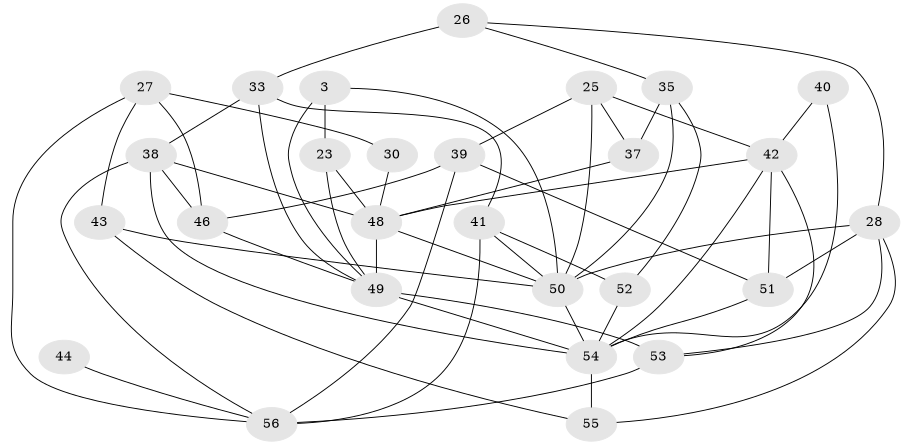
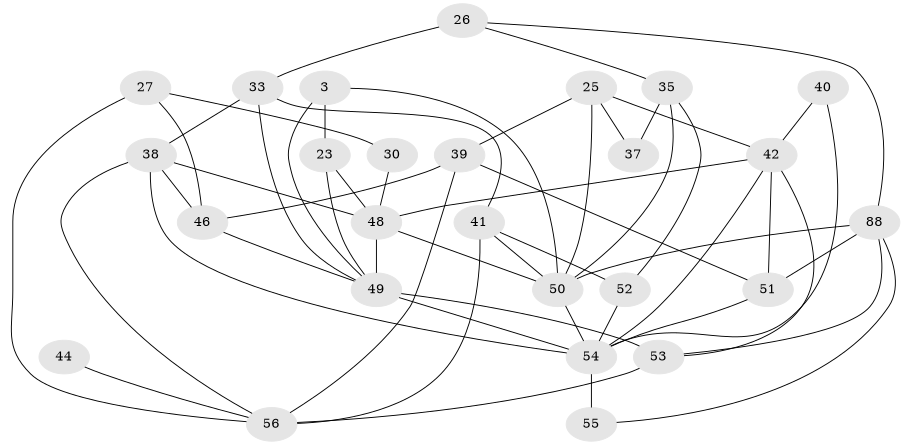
(505, 189) -> none
(100, 222) -> none
(875, 222) -> (875, 222)
